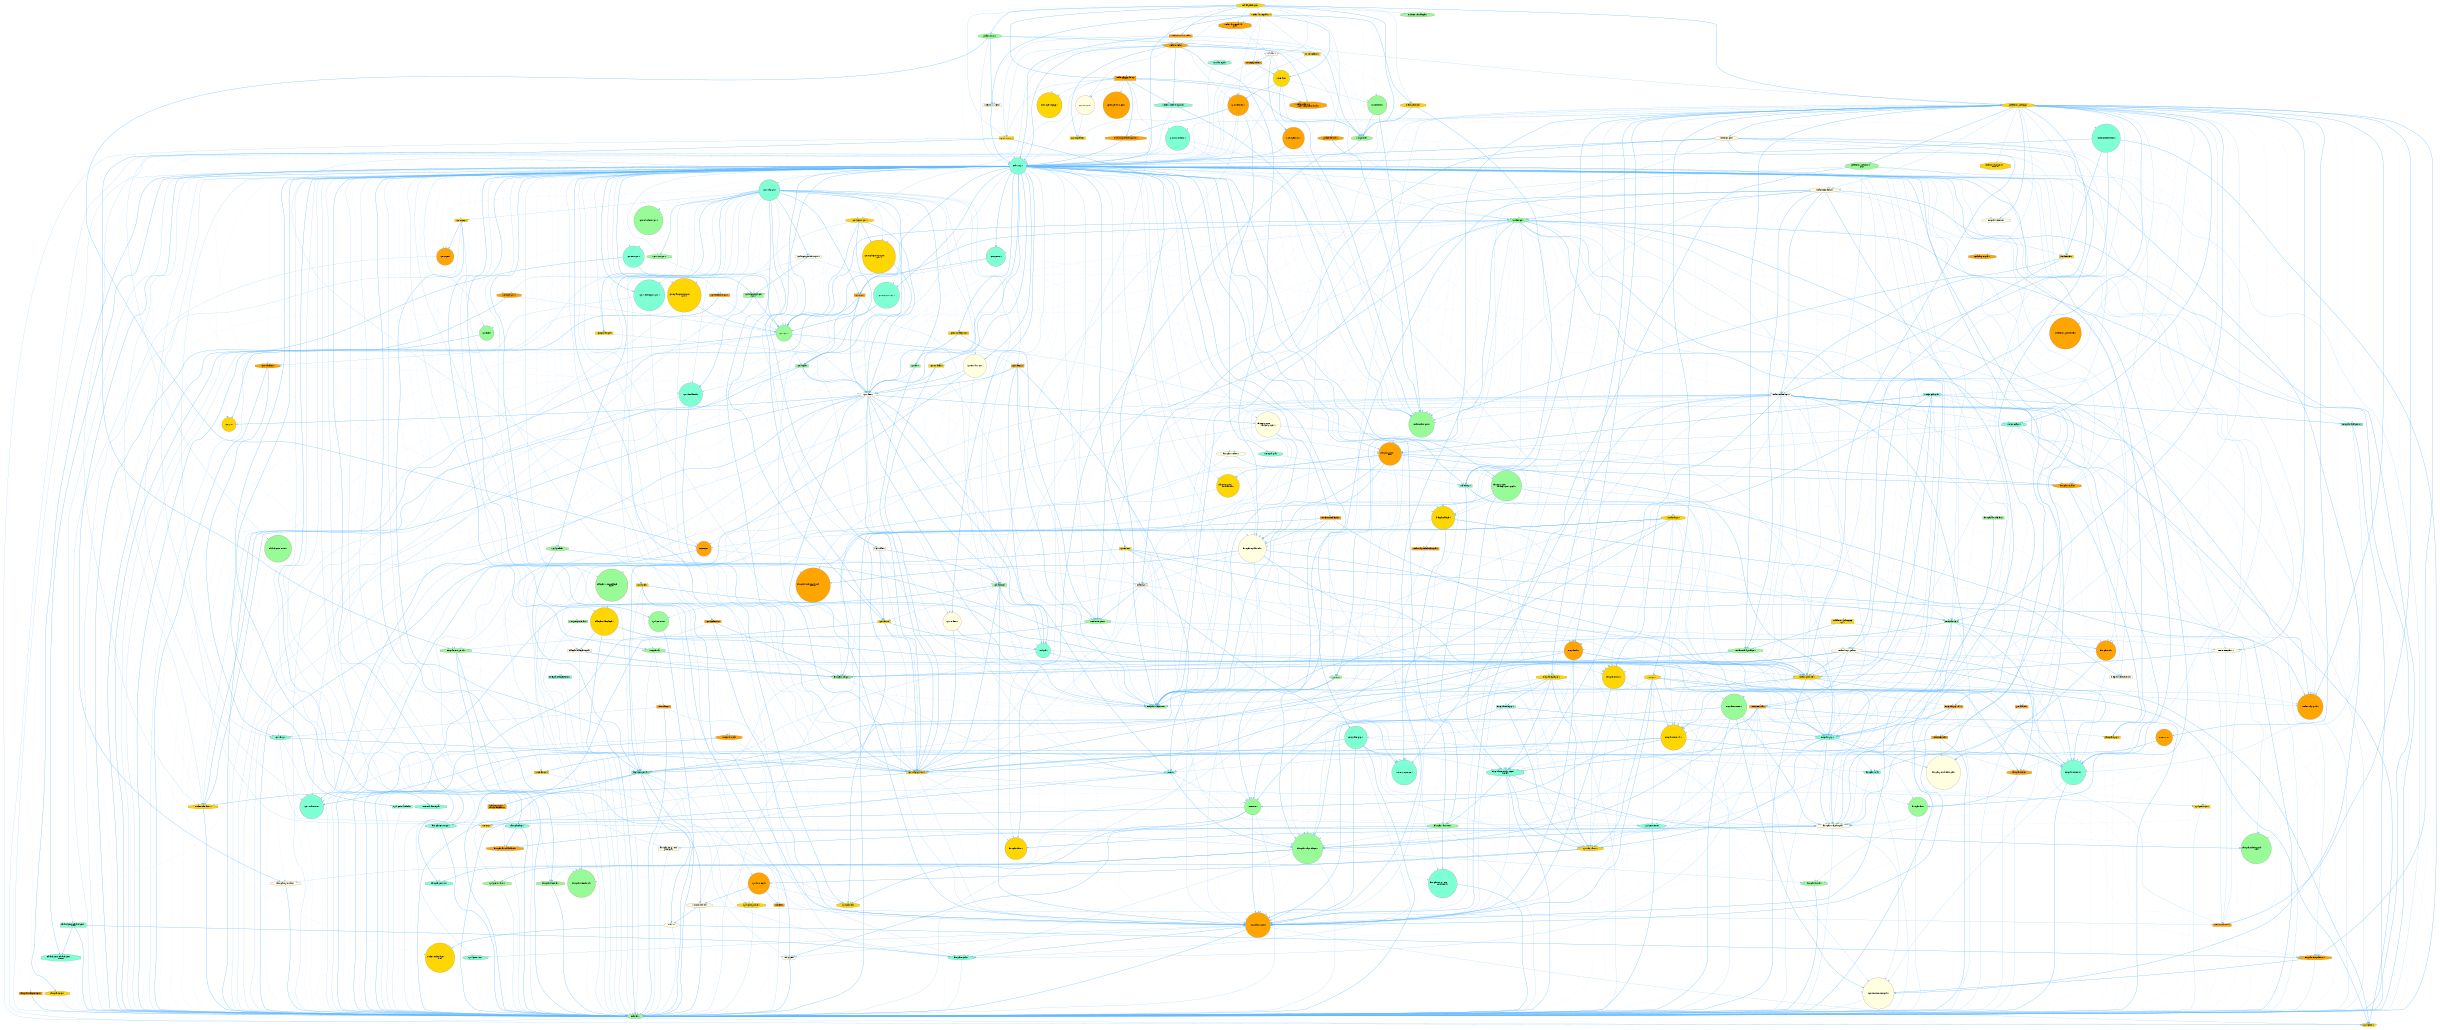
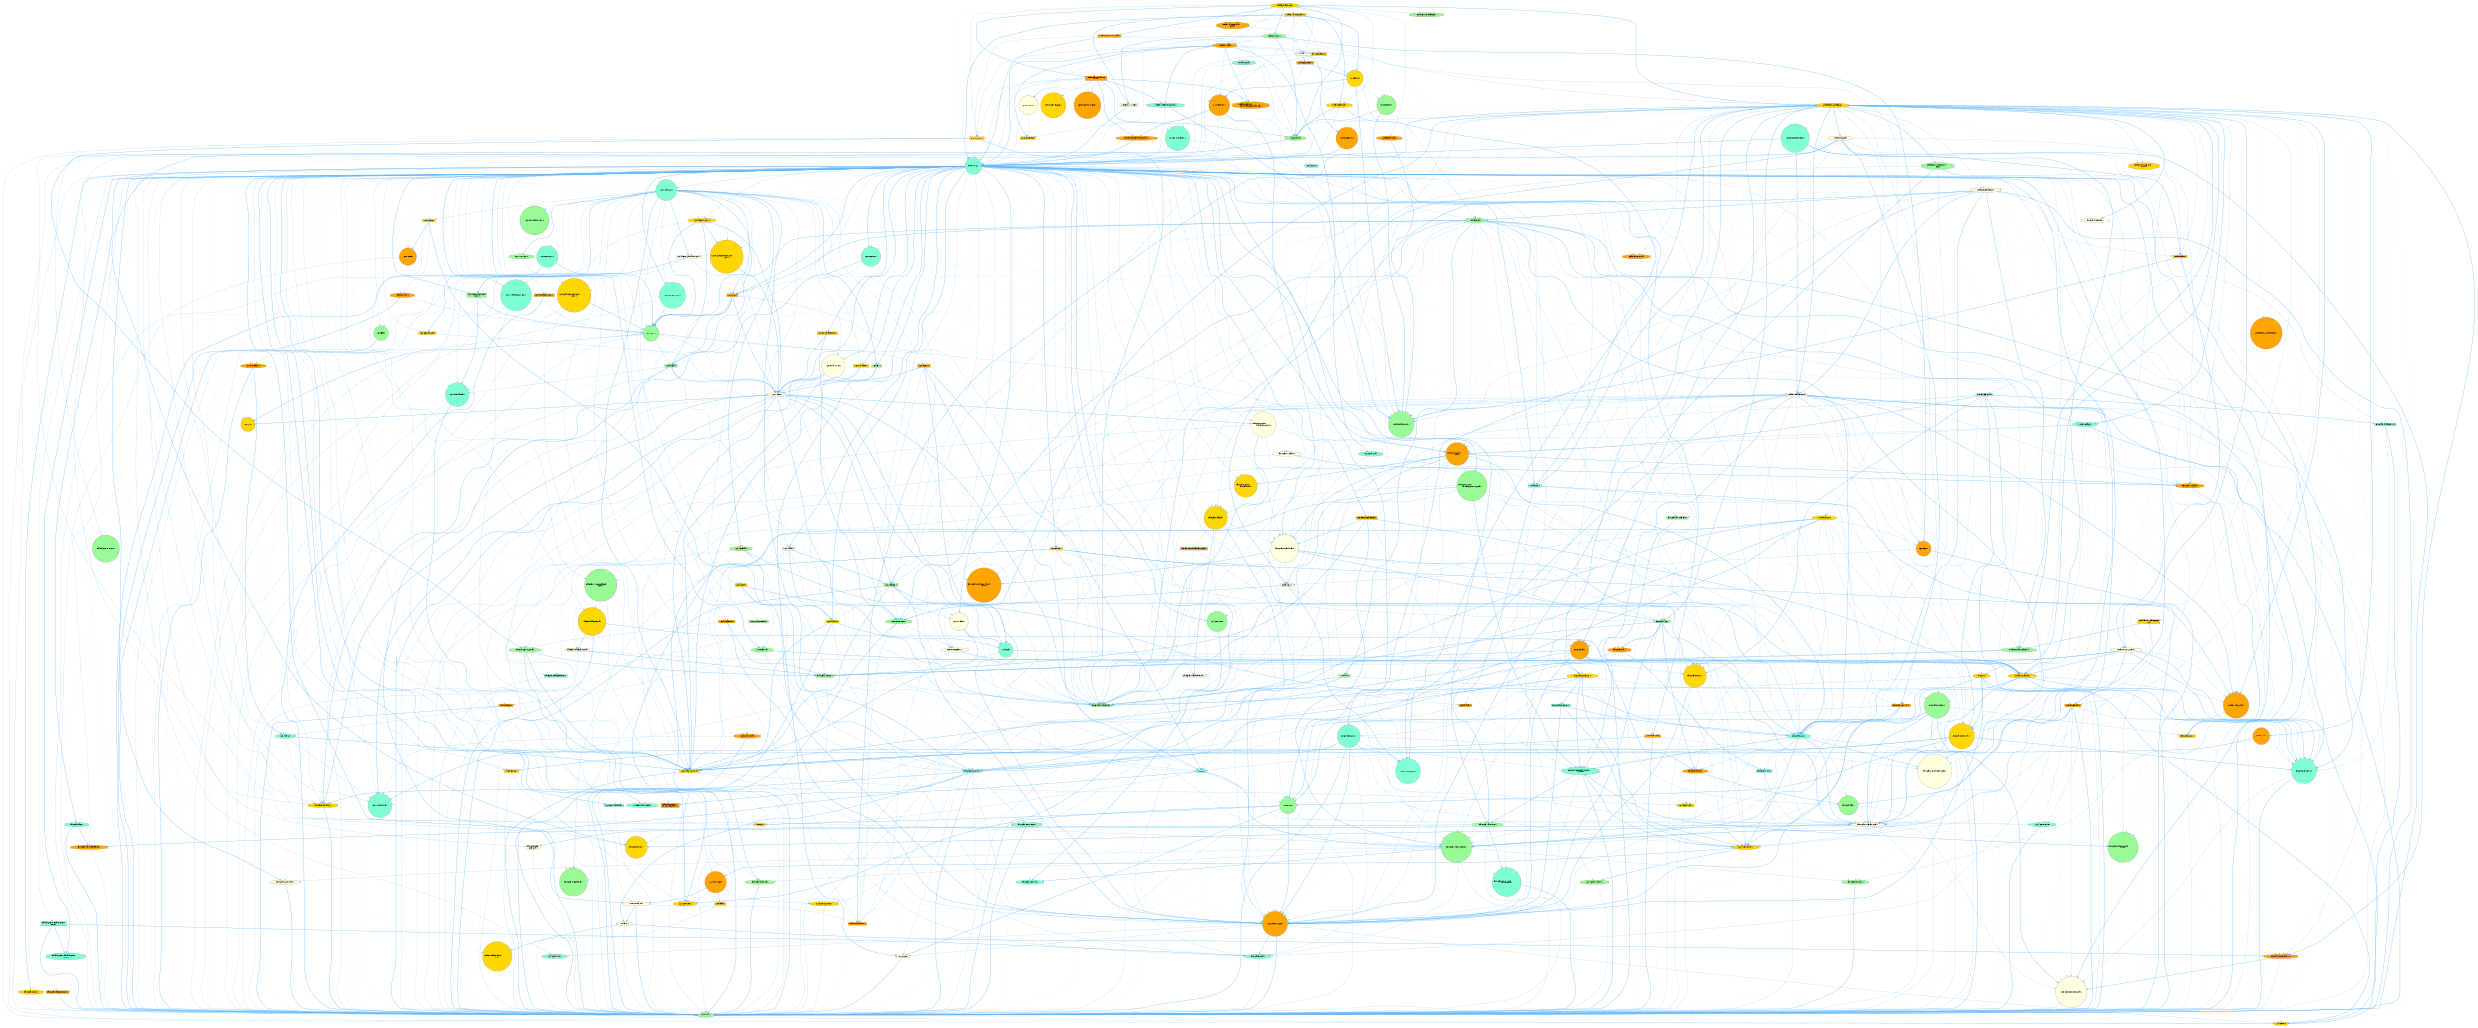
none -> (1311, 166)
(2106, 651) -> (1619, 650)
(669, 849) -> (533, 847)
